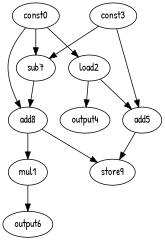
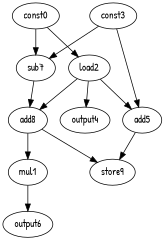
(8, 63) -> (61, 92)
